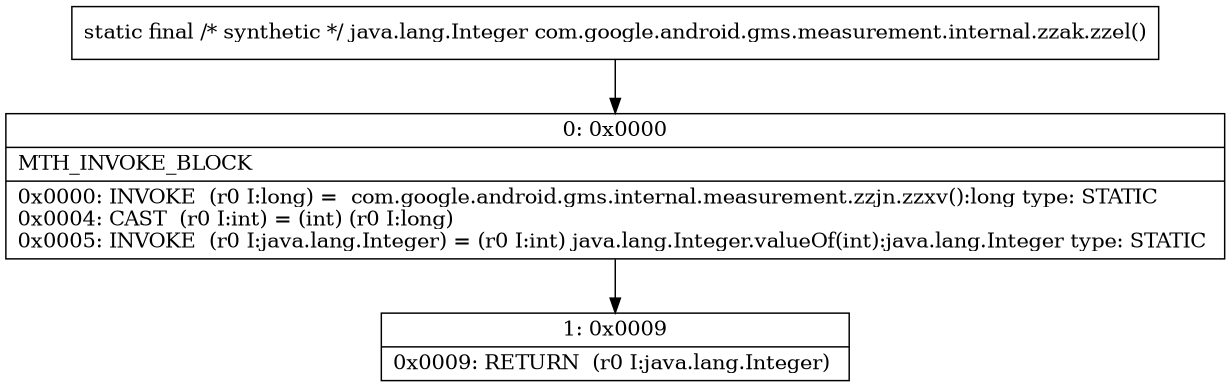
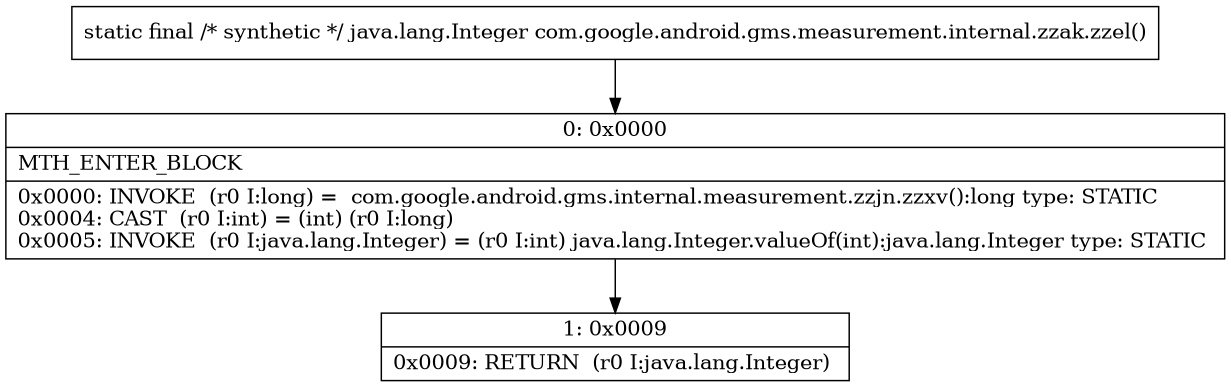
(135, 164) -> (131, 164)
